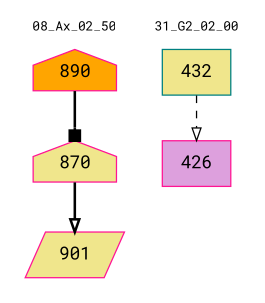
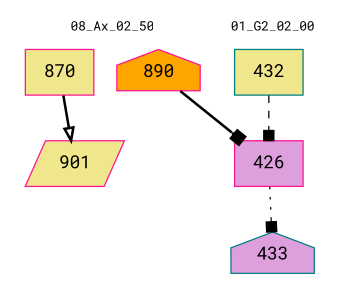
(197, 27) -> (273, 27)
(75, 109) -> (202, 109)
(197, 112) -> (269, 112)
(75, 164) -> (60, 72)
none -> (273, 255)
